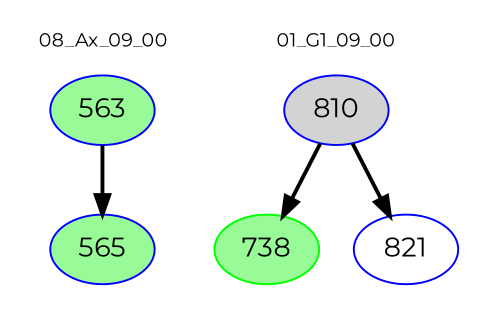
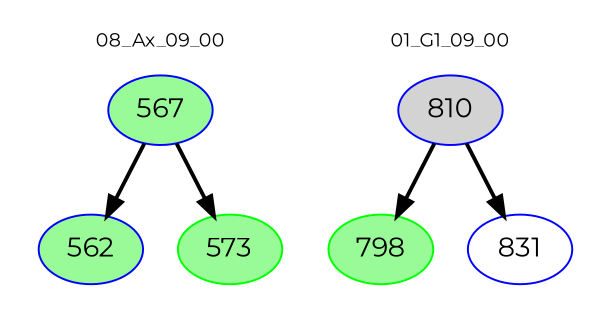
(102, 110) -> (160, 110)
(102, 249) -> (91, 249)
none -> (230, 249)
(267, 249) -> (381, 249)
(406, 249) -> (520, 249)
